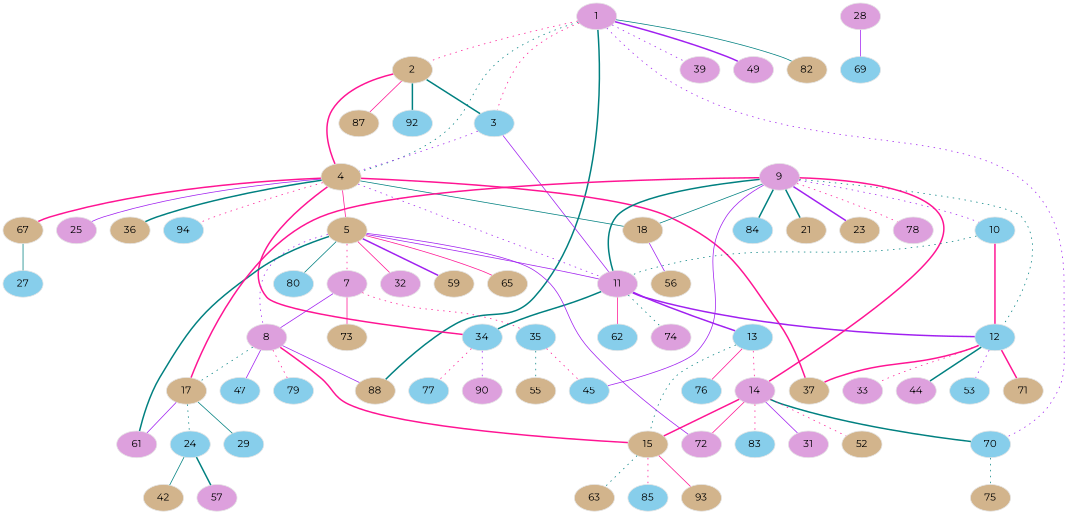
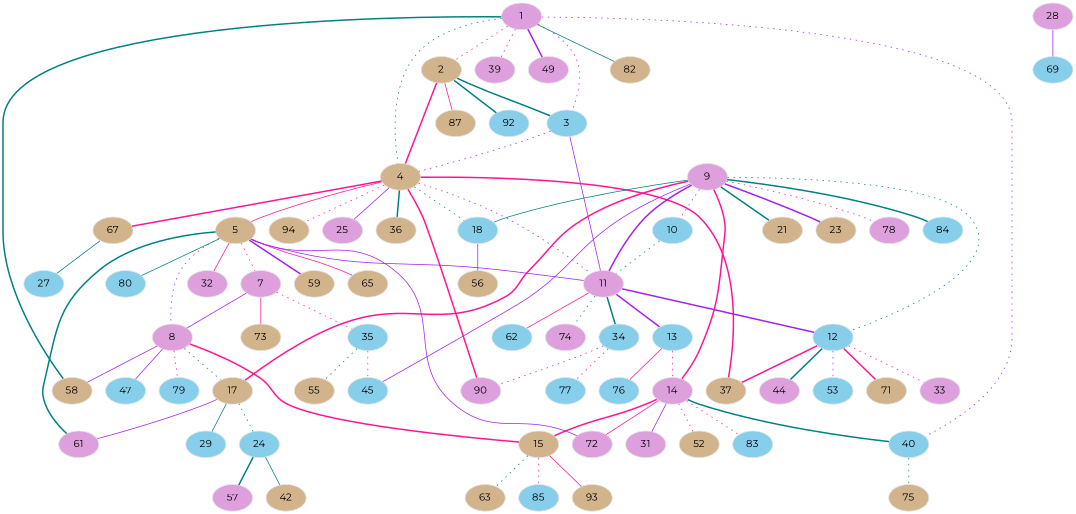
(658, 196) -> (642, 220)
(492, 204) -> (439, 204)
(184, 230) -> (289, 230)
(643, 230) -> (478, 230)
(995, 284) -> none
(295, 308) -> (446, 282)
(679, 374) -> none
(375, 391) -> (72, 391)
(990, 444) -> (909, 444)
